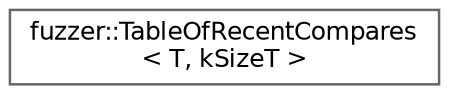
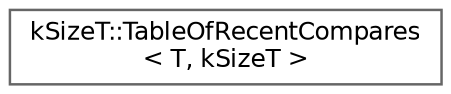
(224, 47) -> (226, 47)
